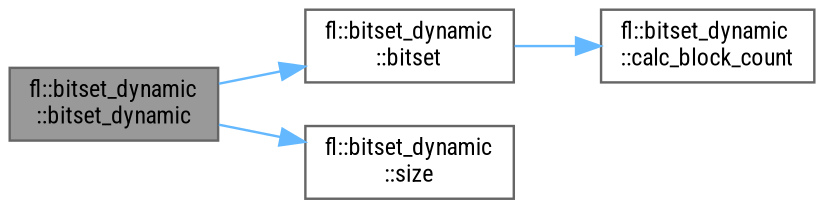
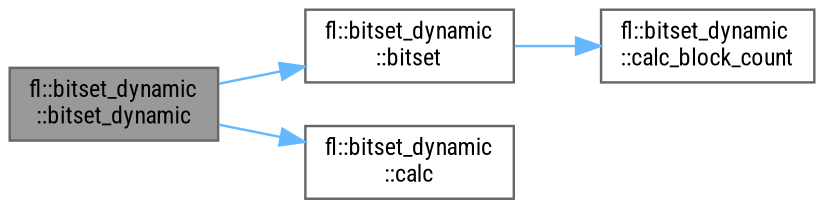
(410, 162) -> (410, 162)
